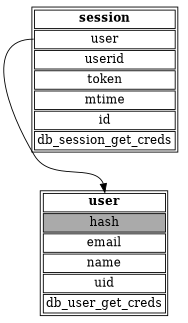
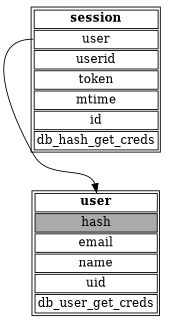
(105, 140) -> (96, 140)
